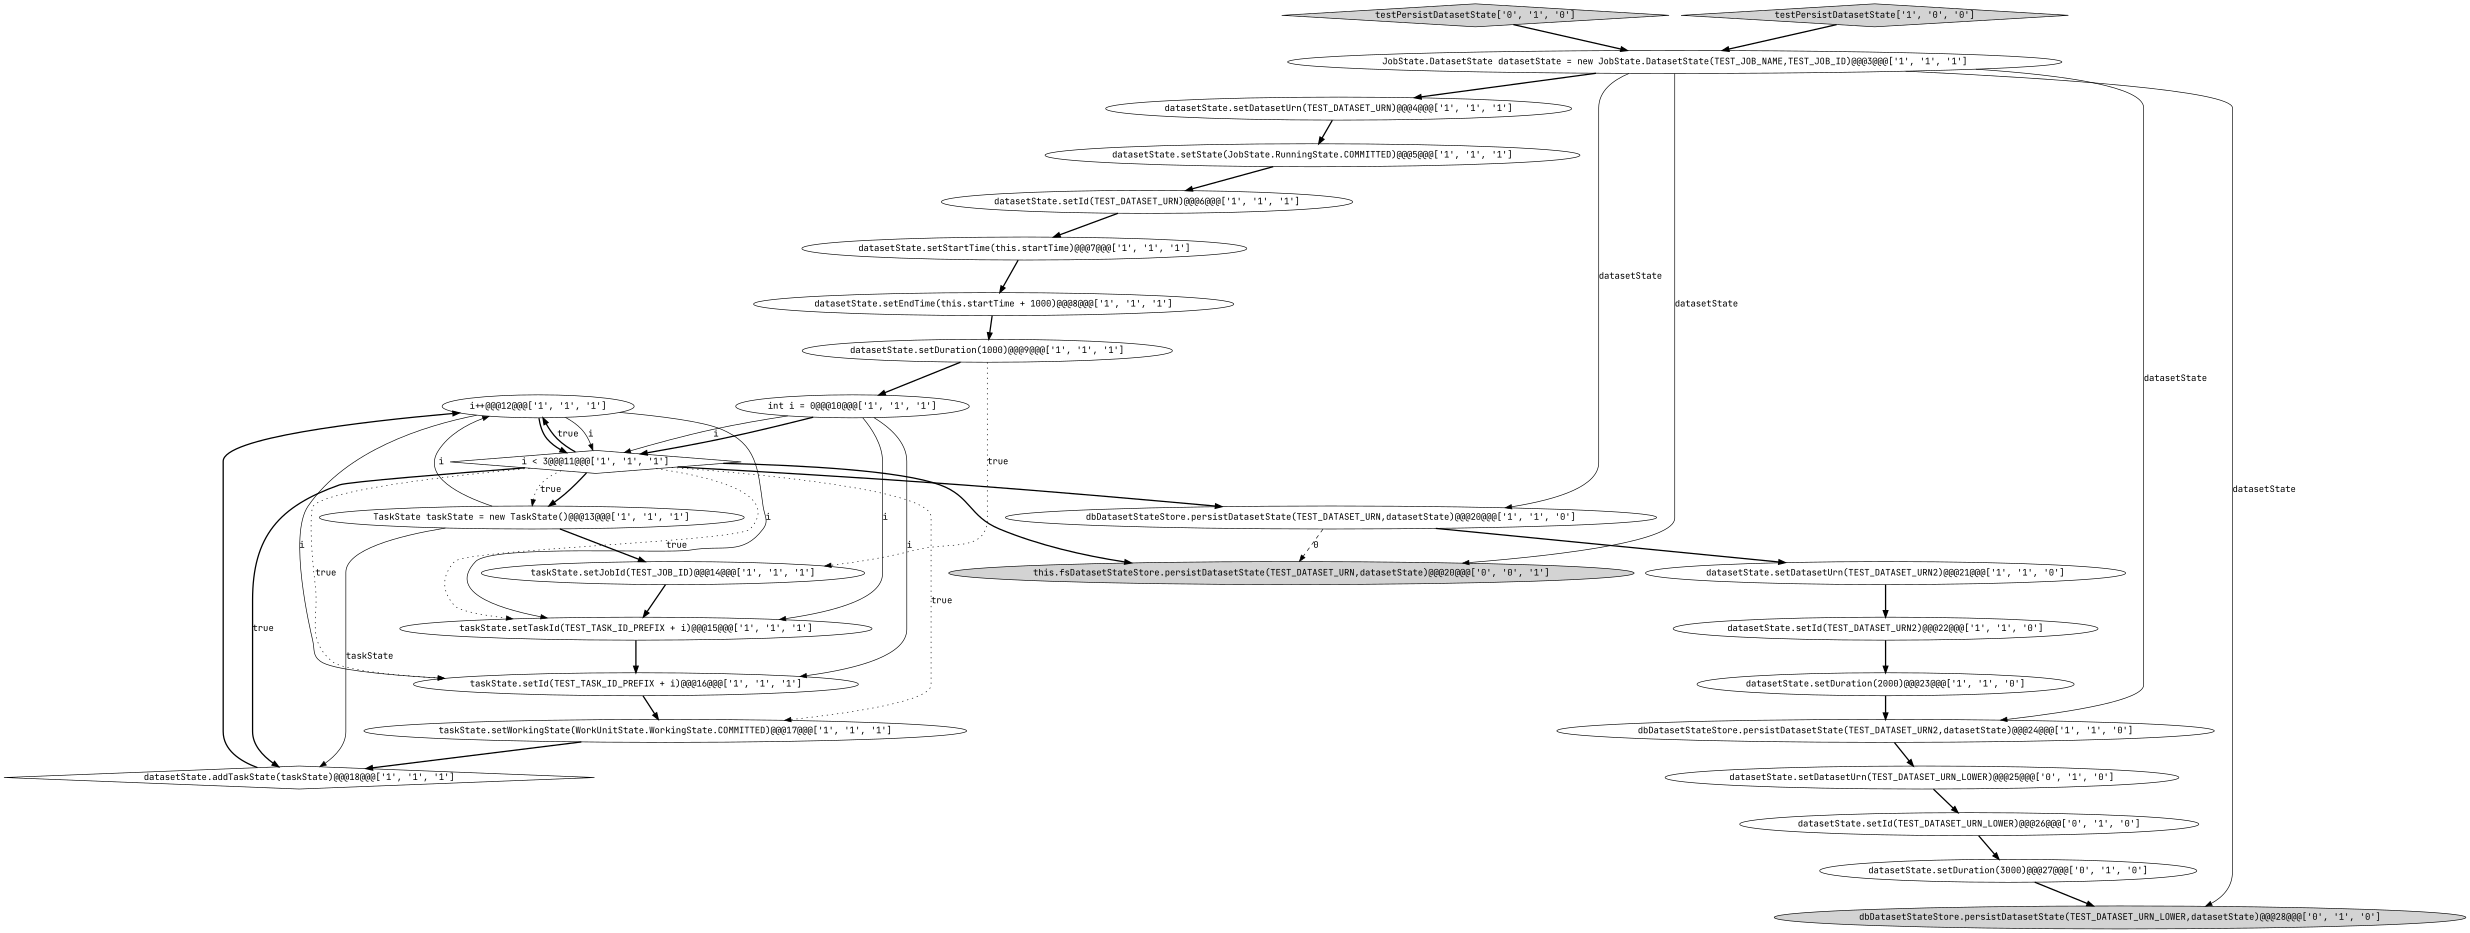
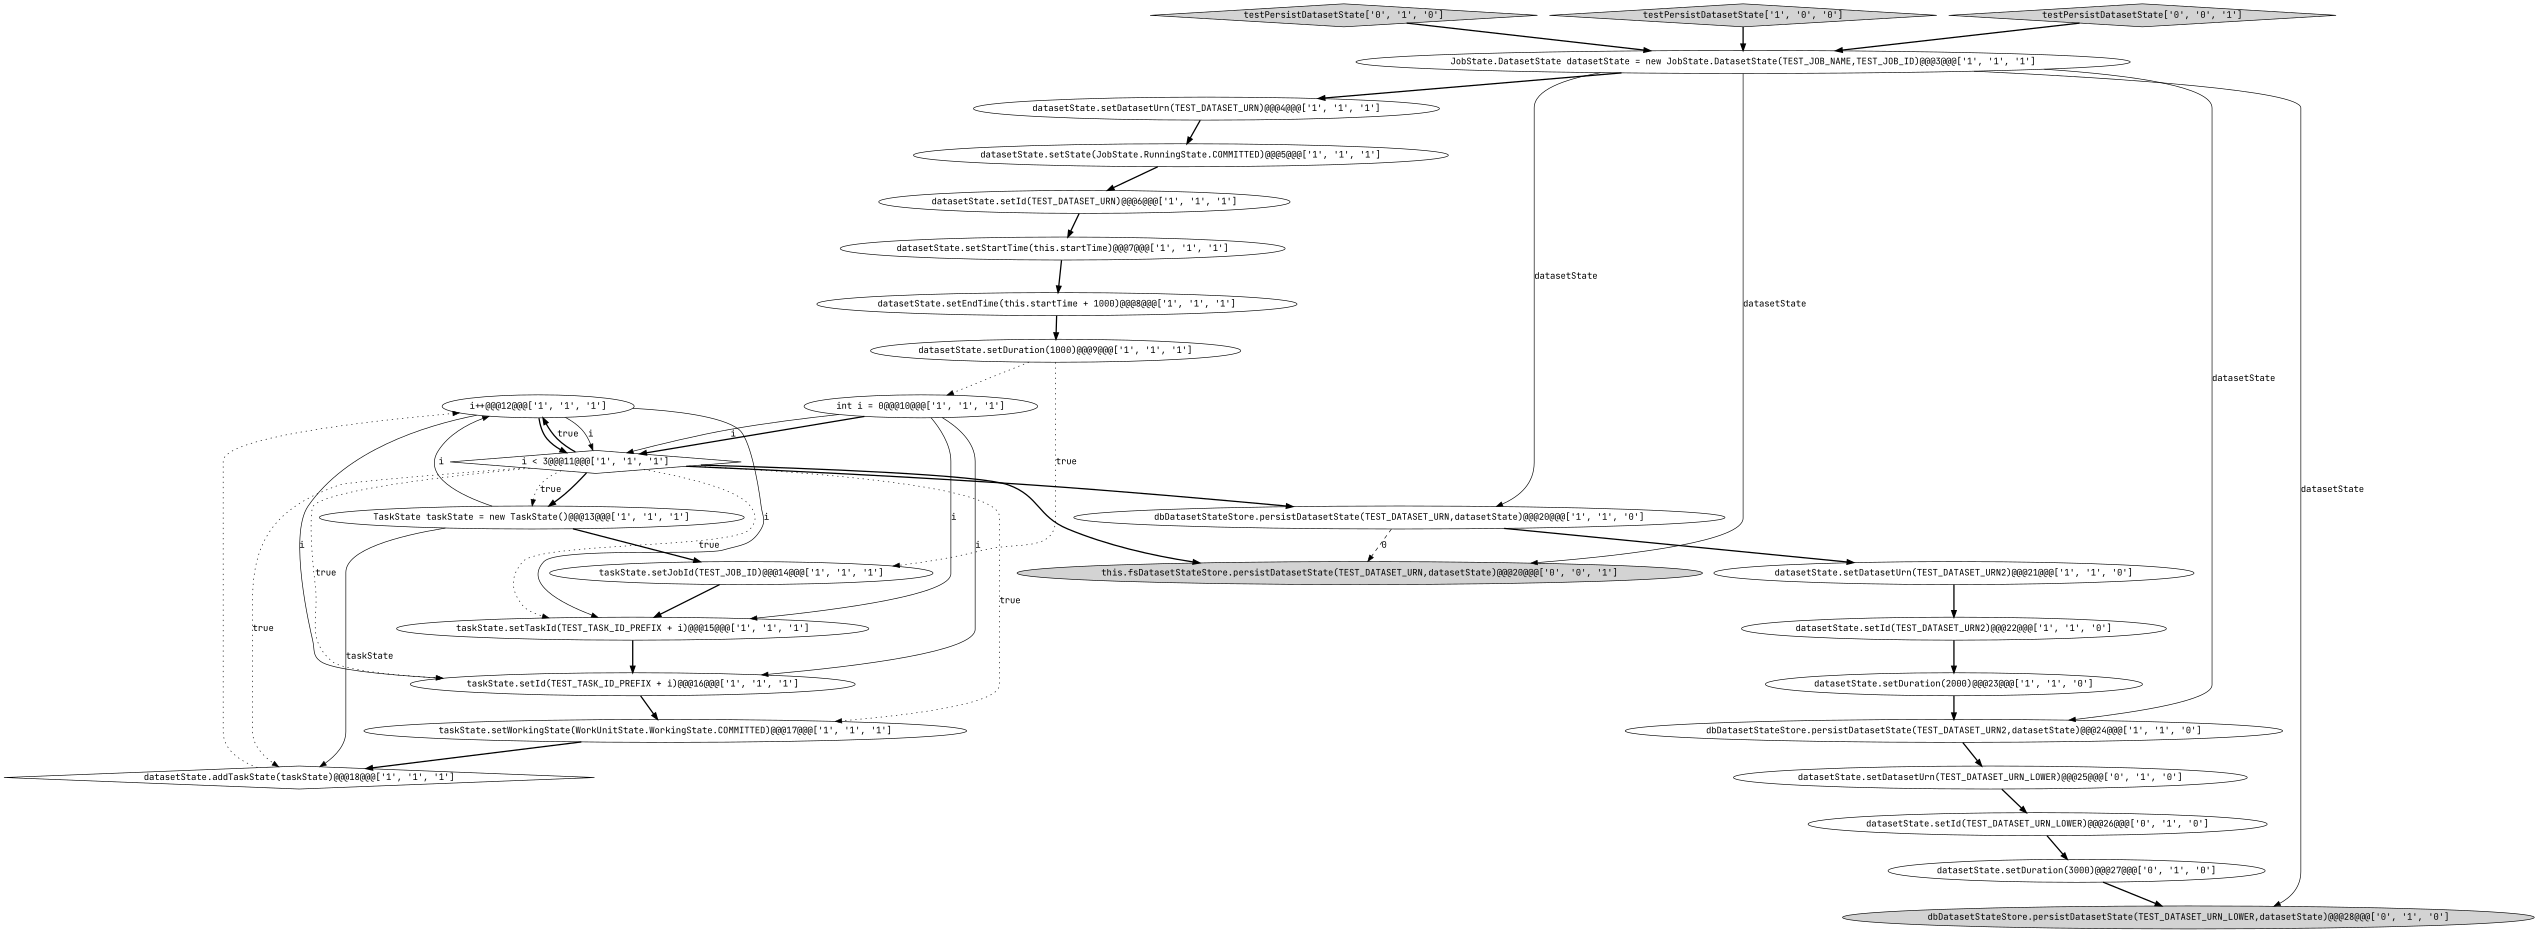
none -> (2142, 15)
(923, 377) -> (991, 377)
(223, 504) -> (223, 504)
(279, 520) -> (279, 520)
